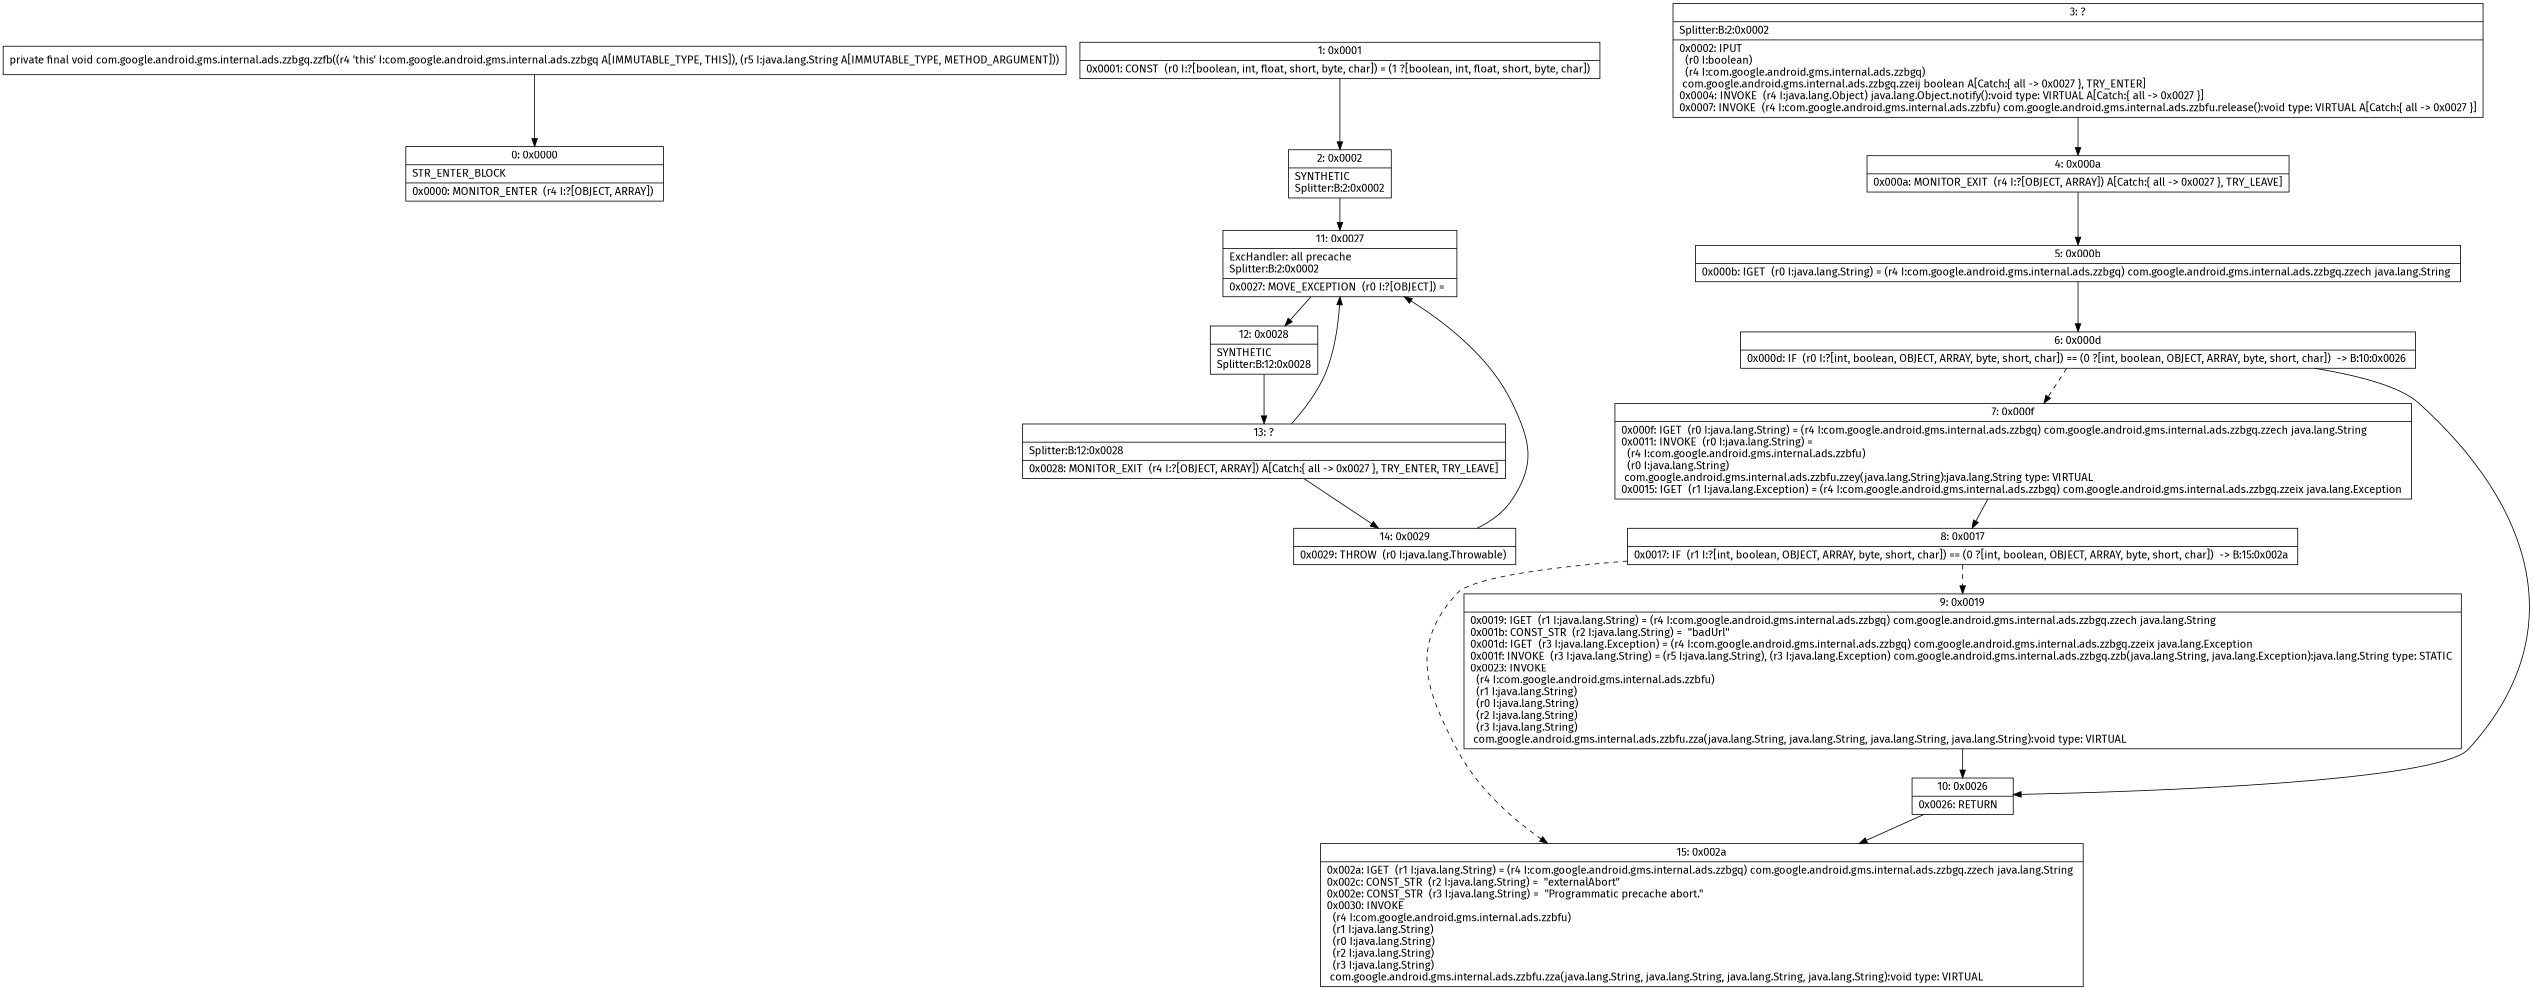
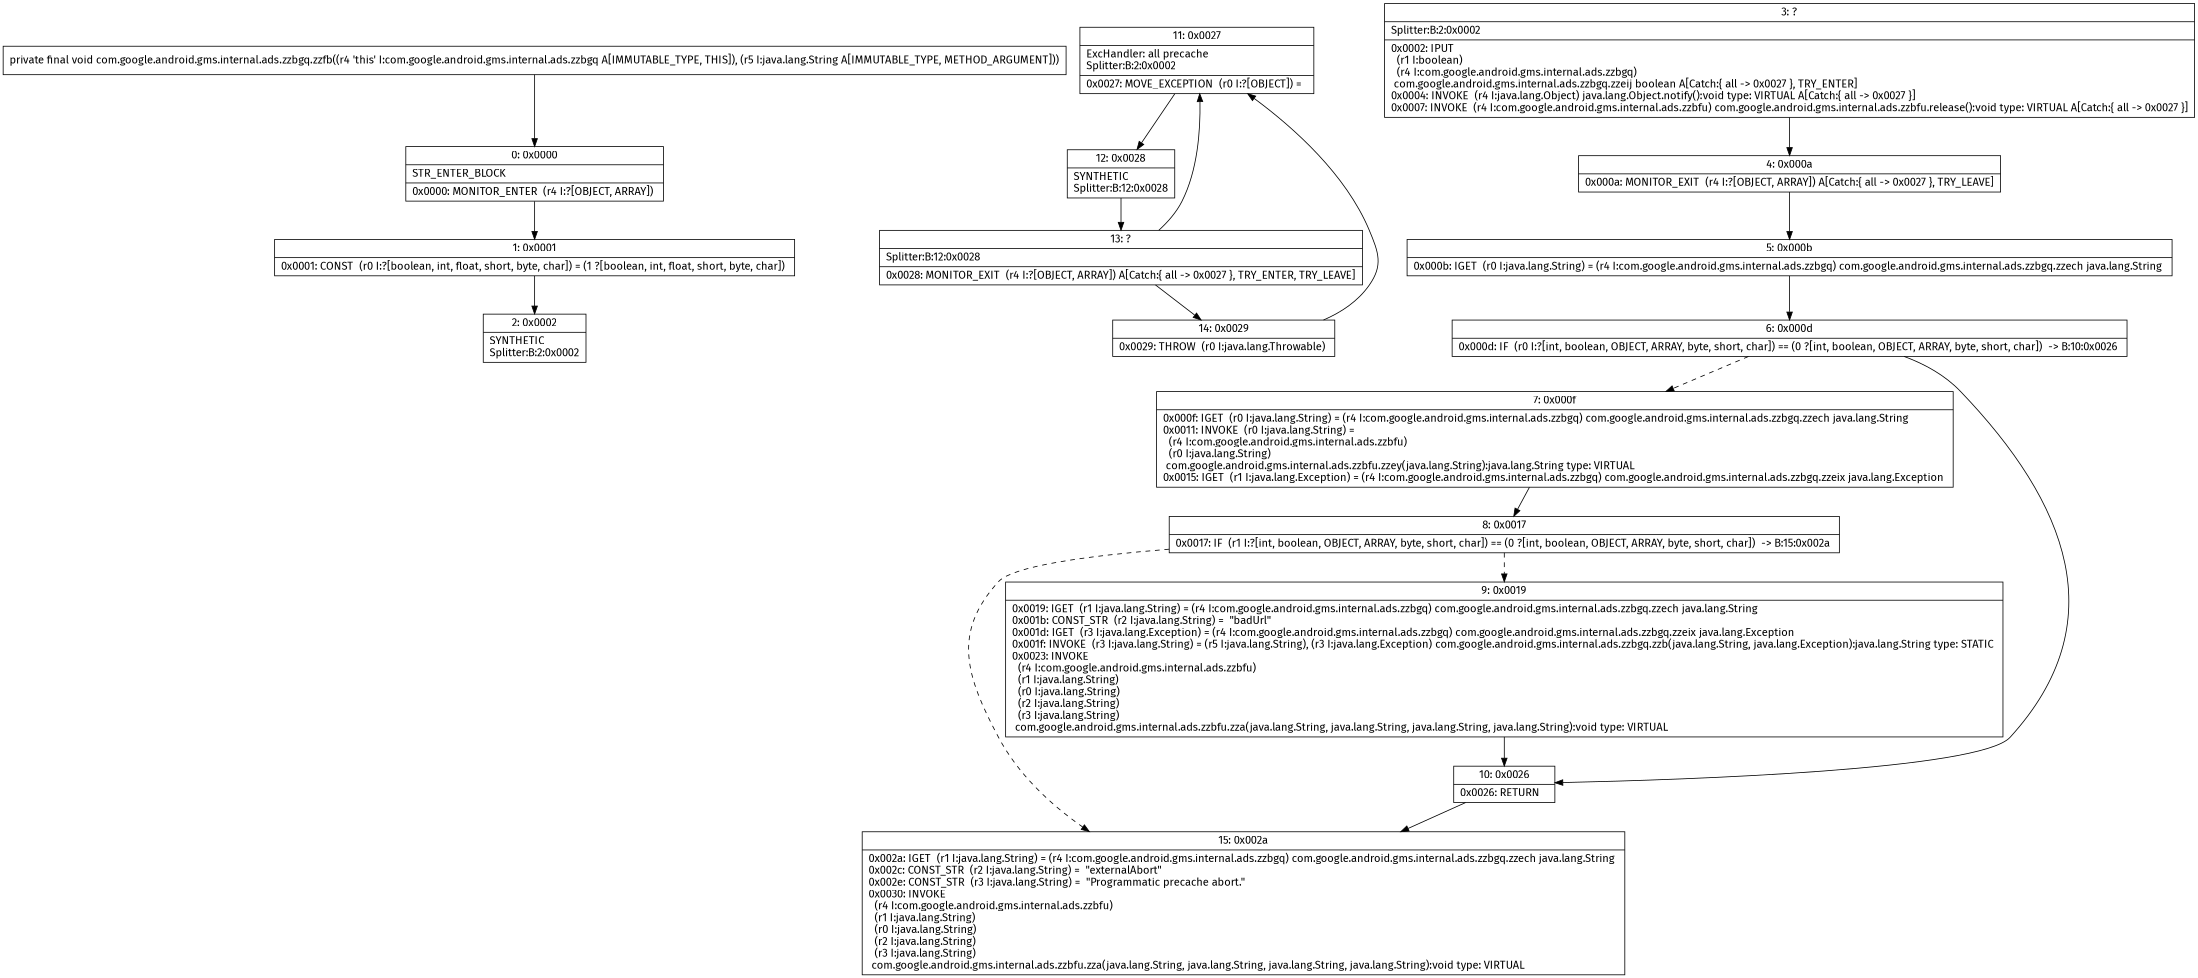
(1716, 60) -> (1427, 60)
(1340, 210) -> none
none -> (535, 216)
